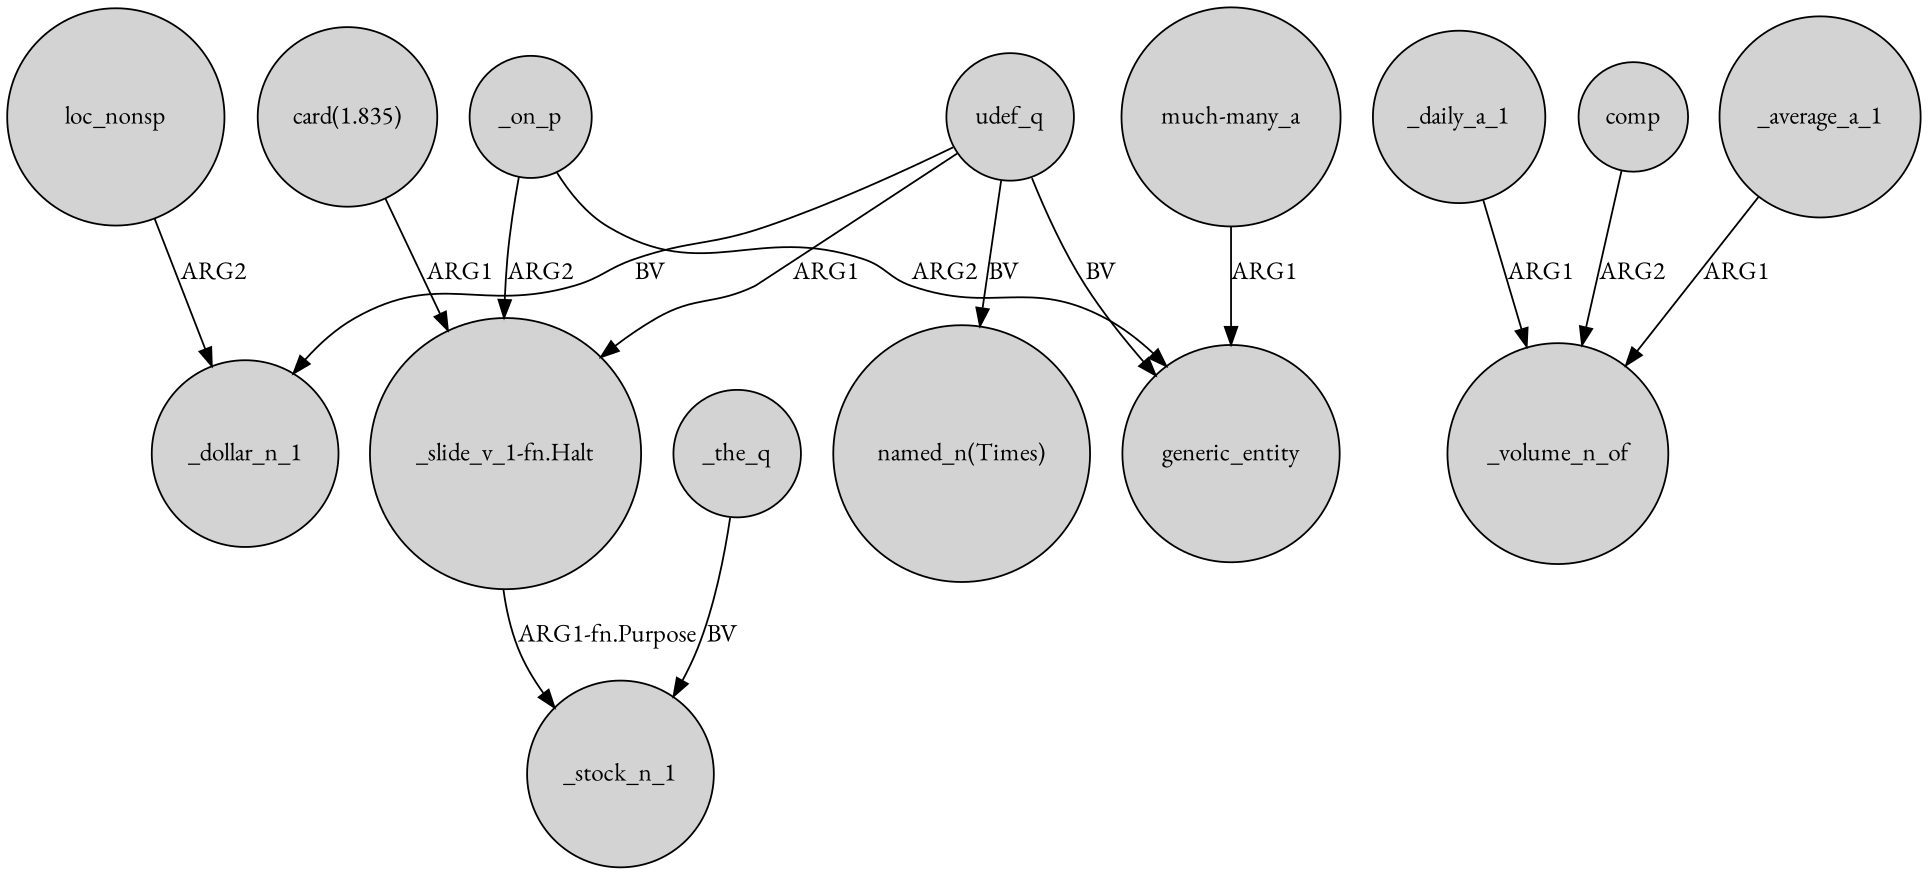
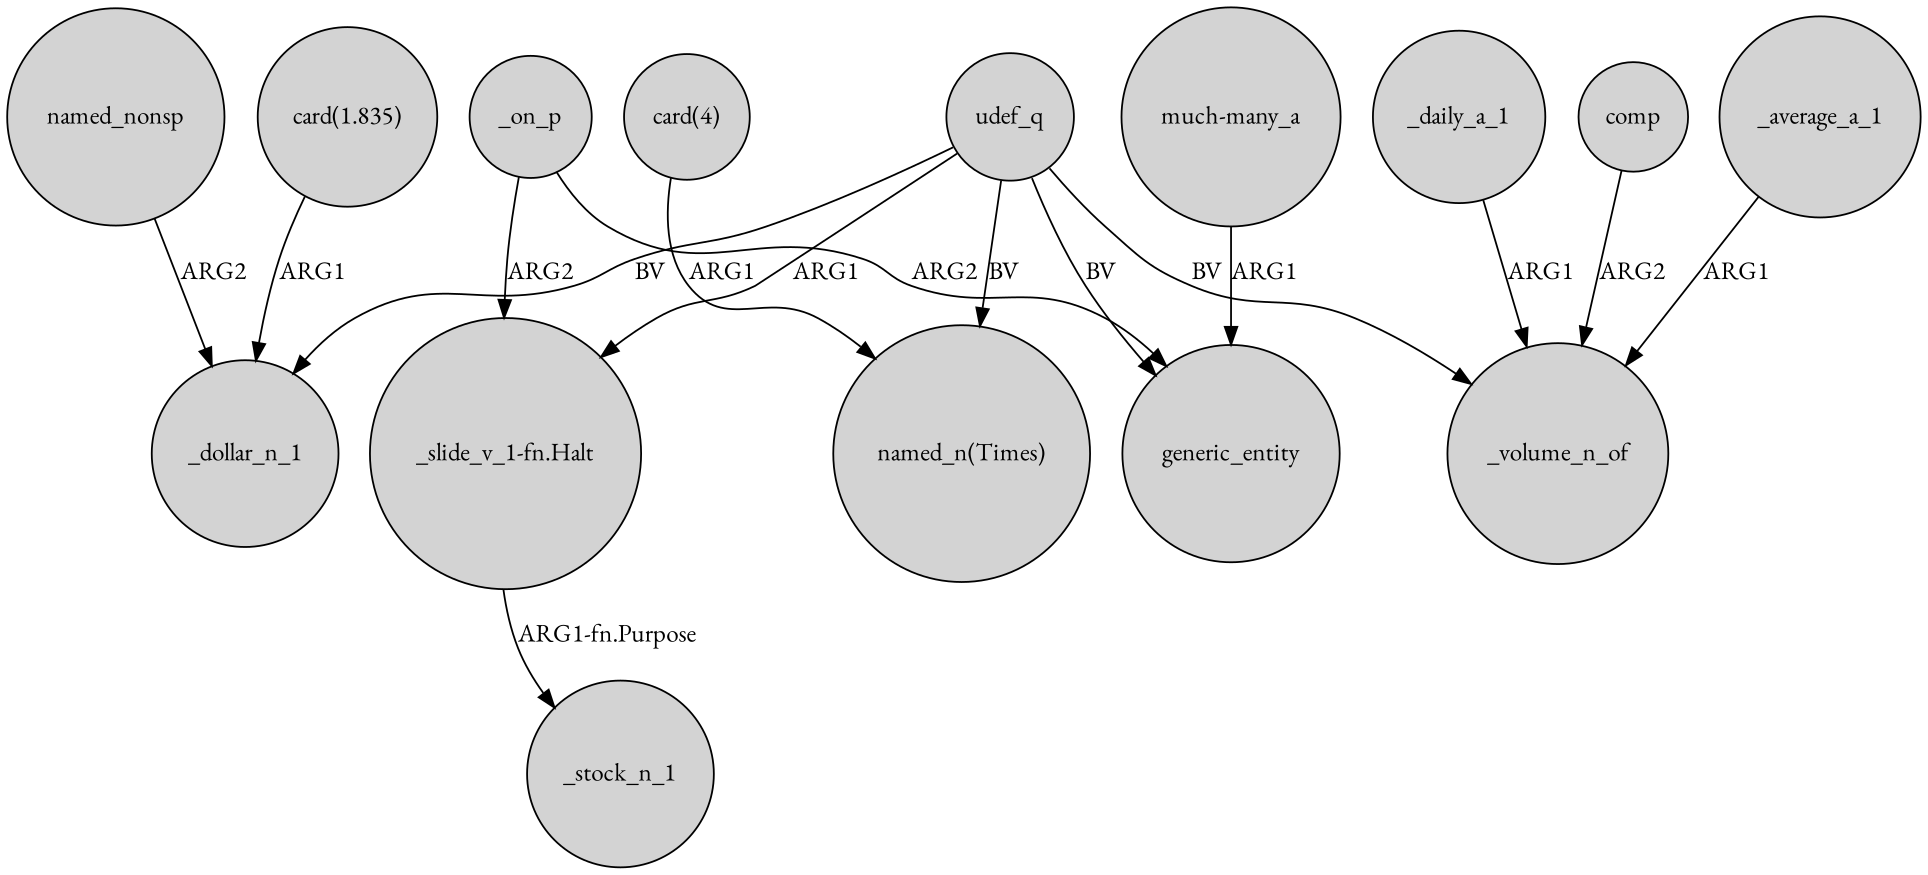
(116, 117) -> (116, 117)
none -> (687, 117)
(413, 256) -> (276, 268)
none -> (1250, 301)
(737, 454) -> none
